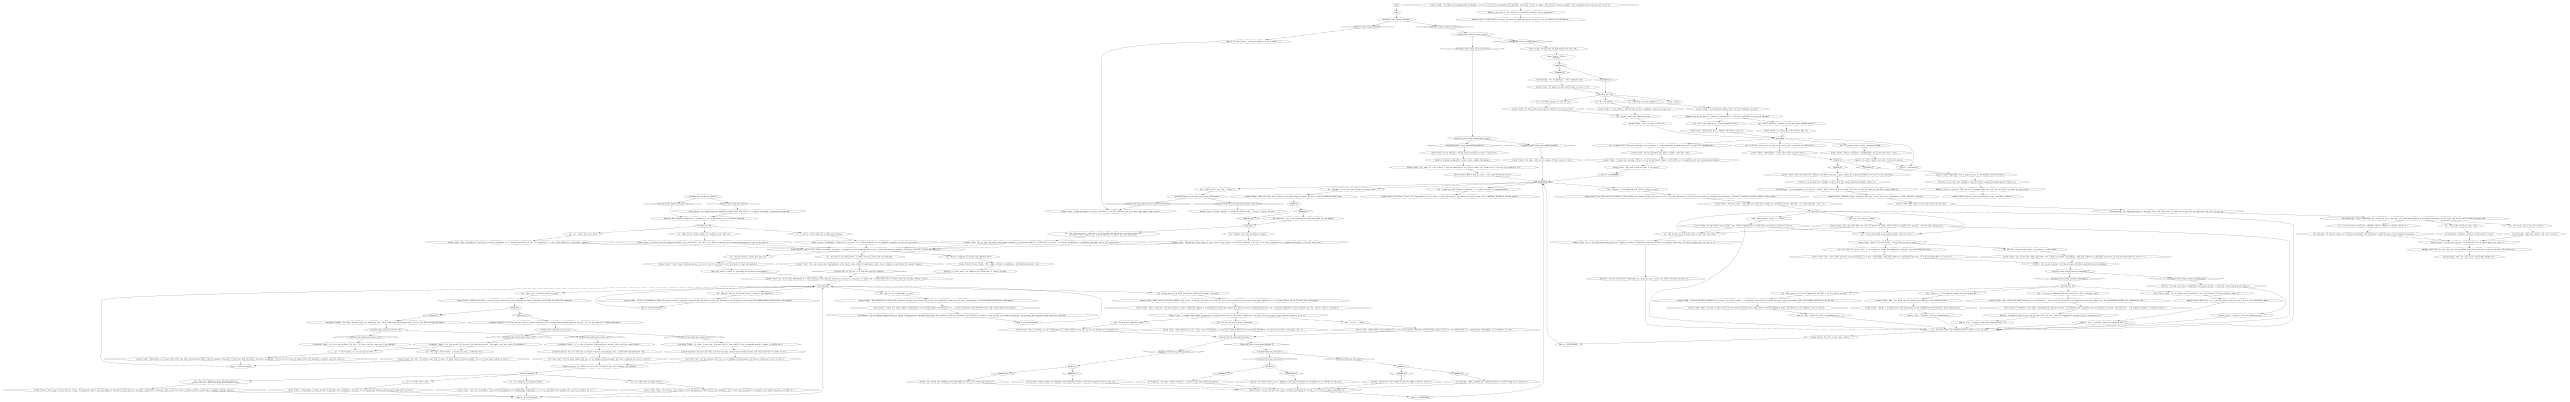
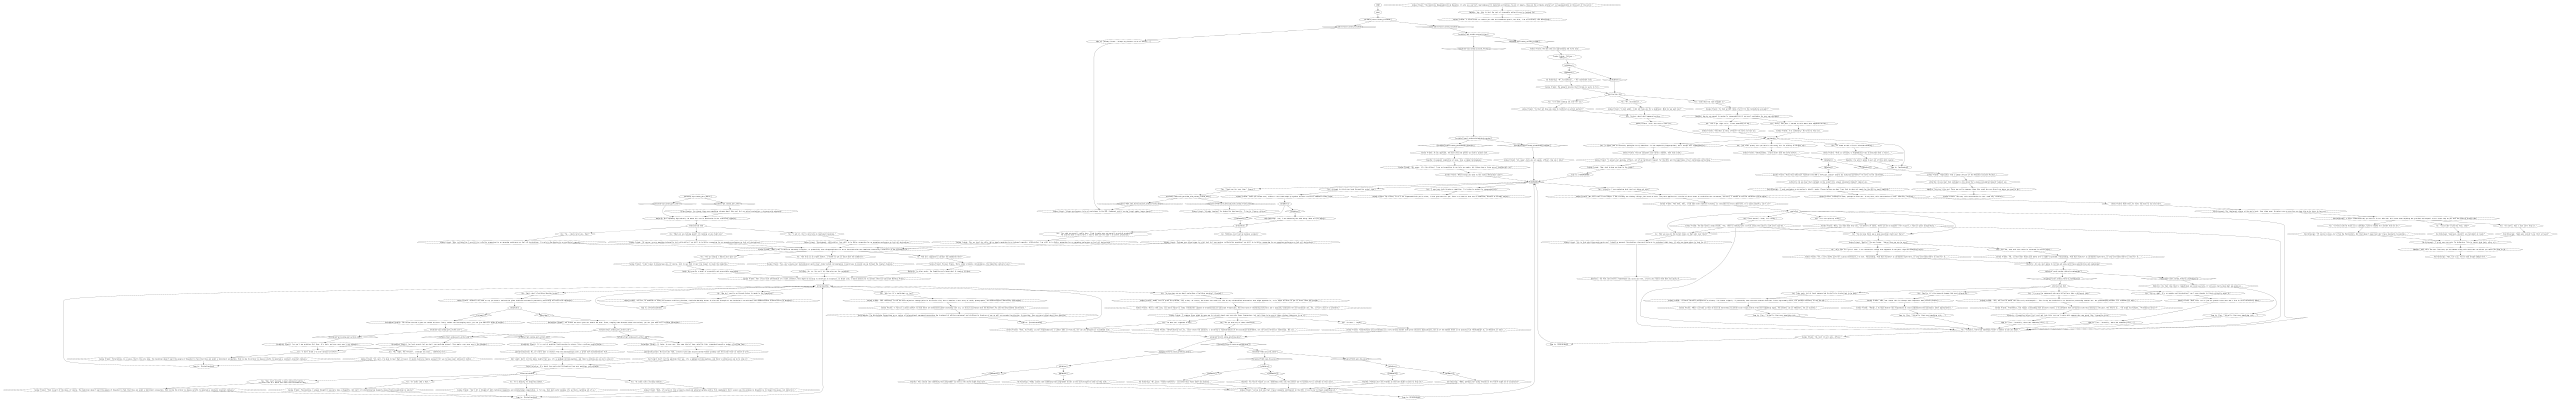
(1675, 102) -> none
(859, 271) -> (824, 271)
